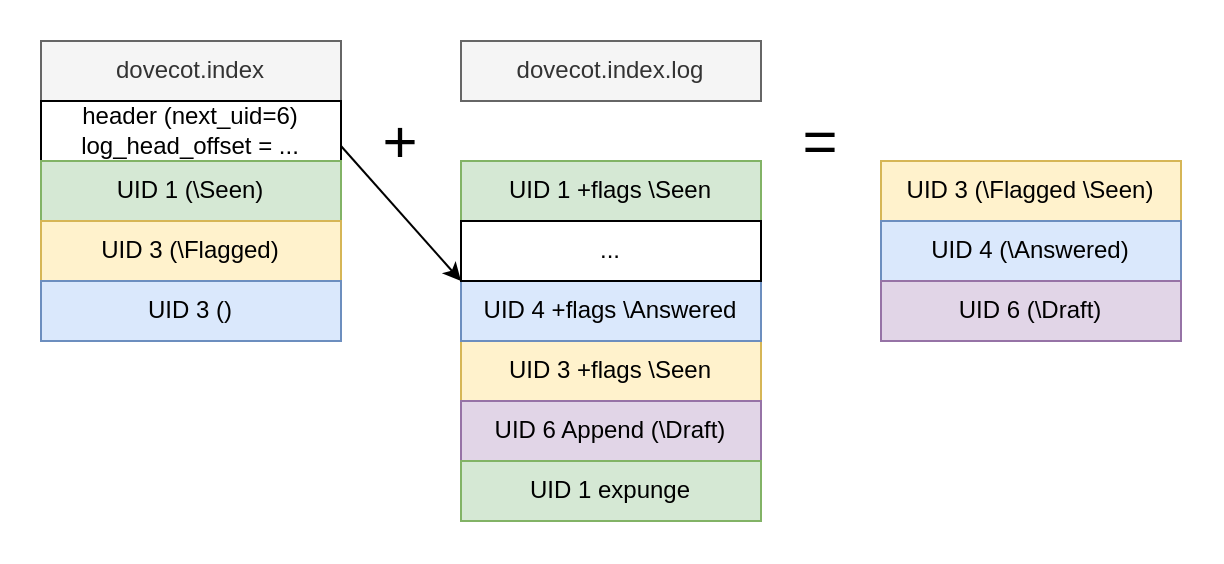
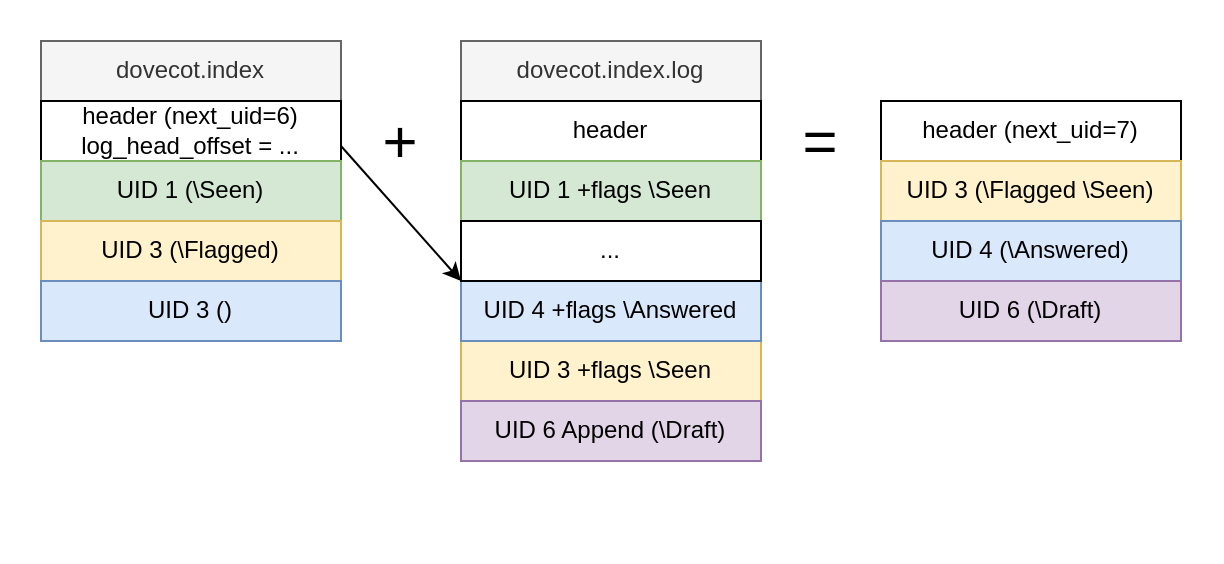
none -> (611, 131)
none -> (1031, 131)
(611, 491) -> none
